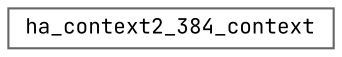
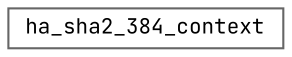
(171, 28) -> (146, 28)
